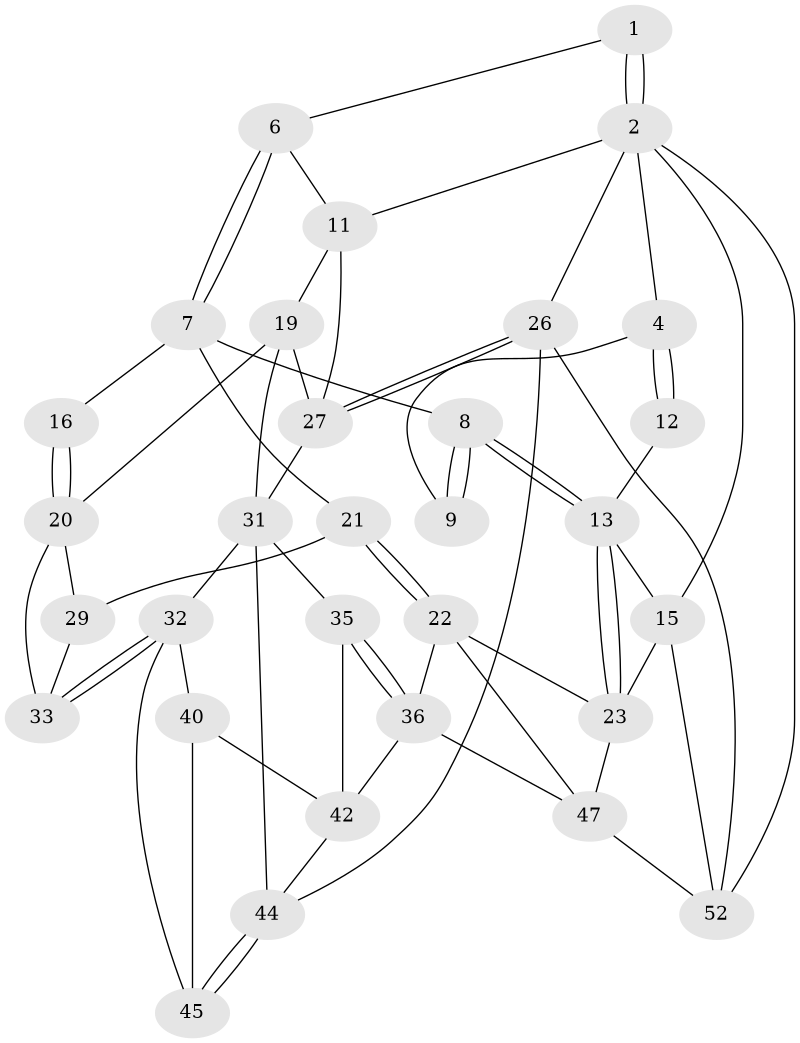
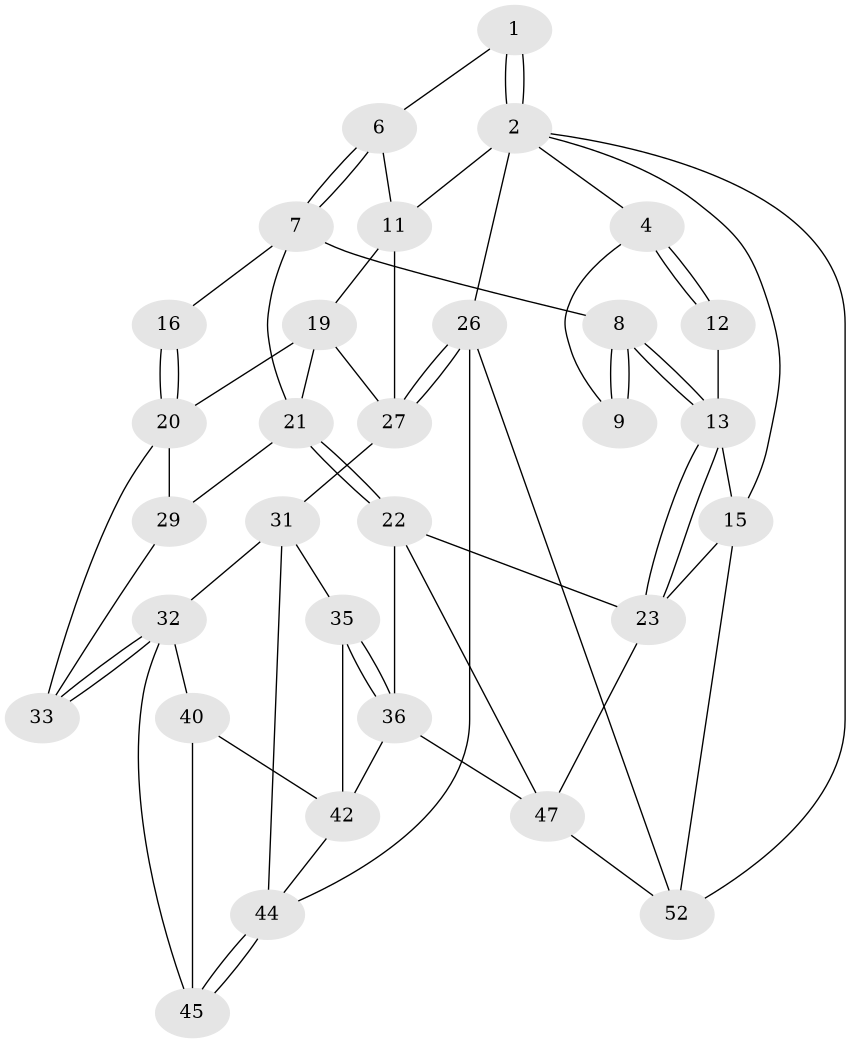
(263, 422) -> (308, 374)
